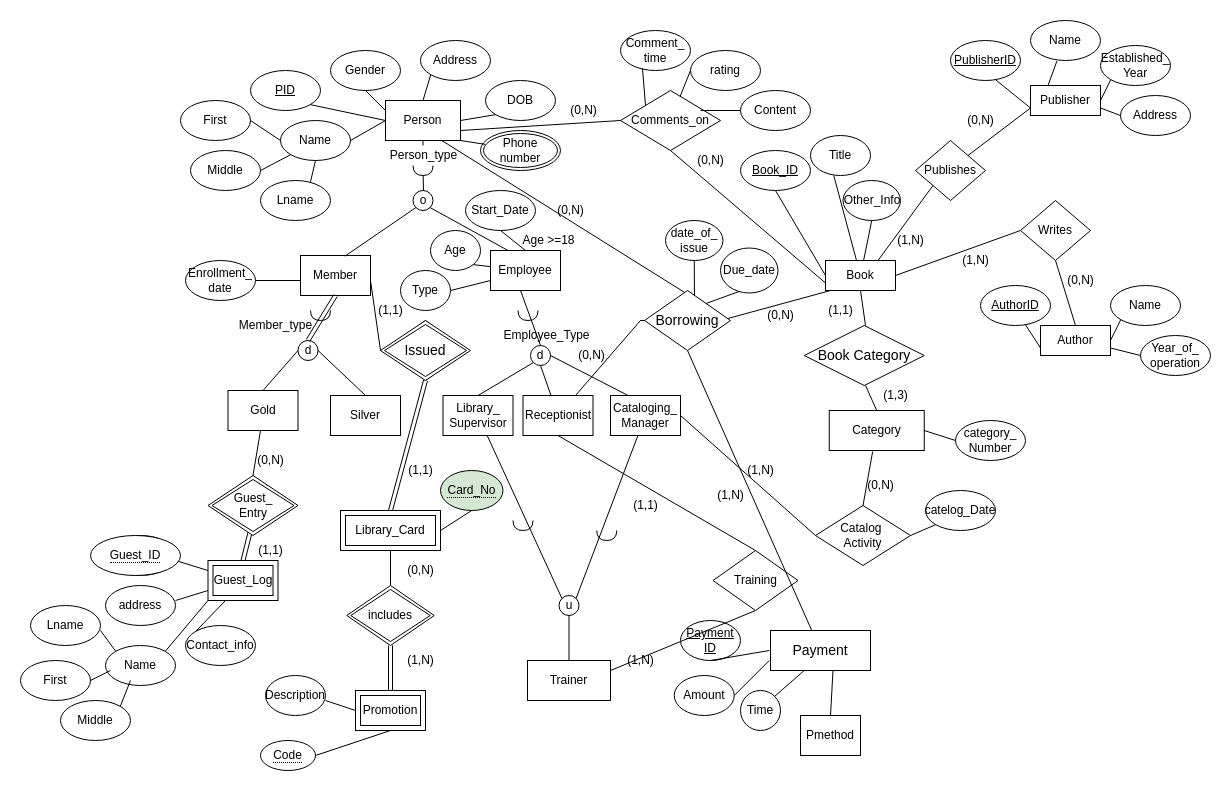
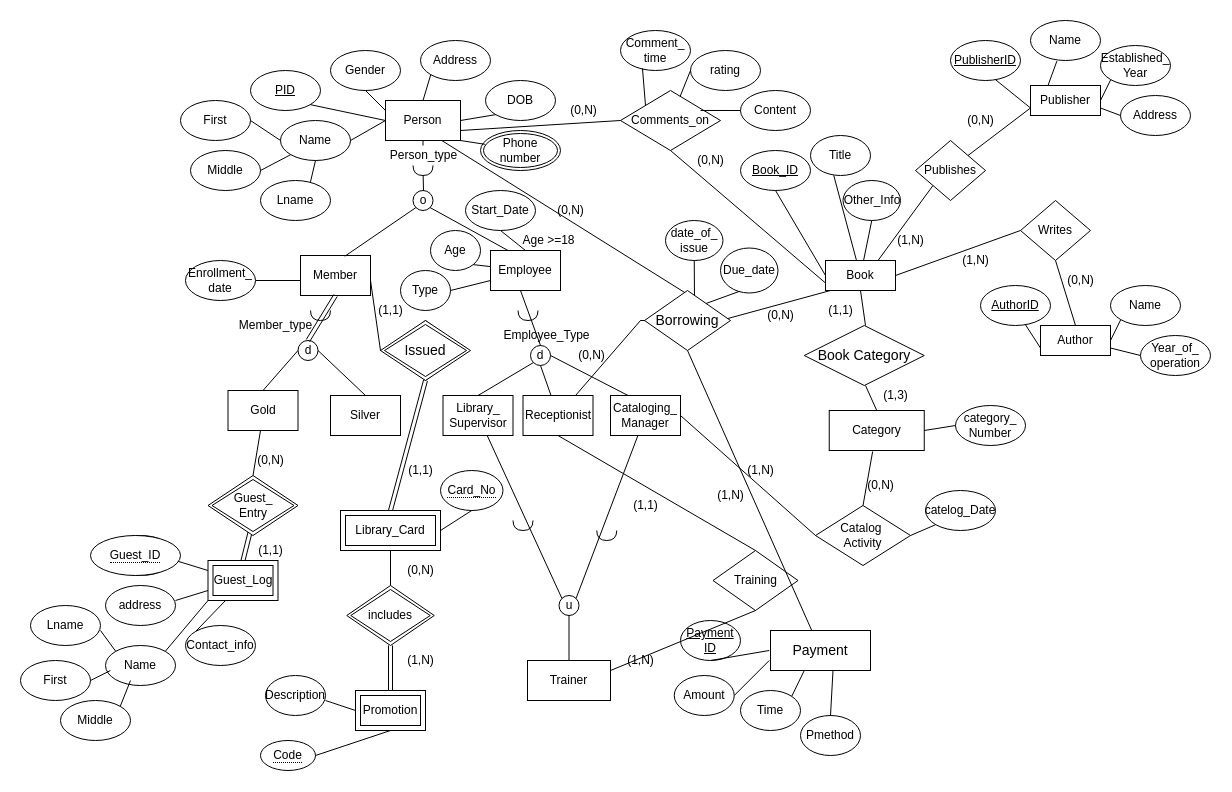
(991, 441) -> (991, 426)
(472, 491) -> (472, 491)
(761, 711) -> (771, 711)
(831, 736) -> (831, 736)
